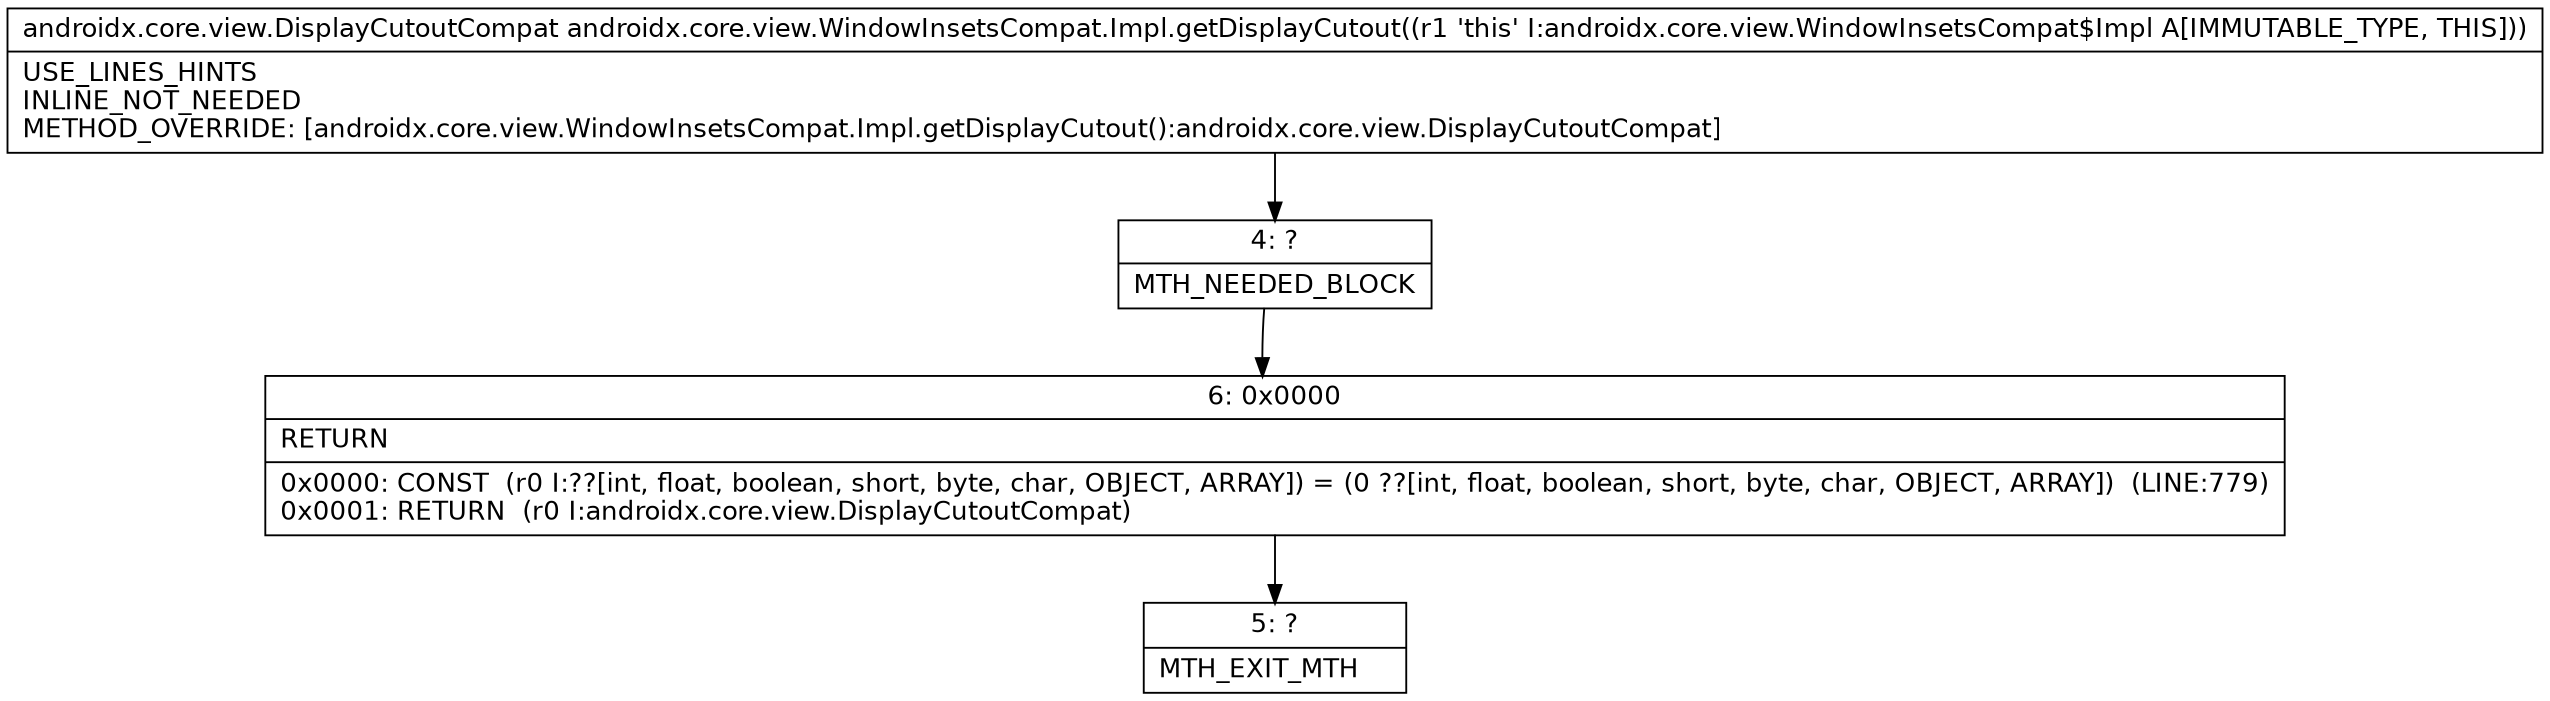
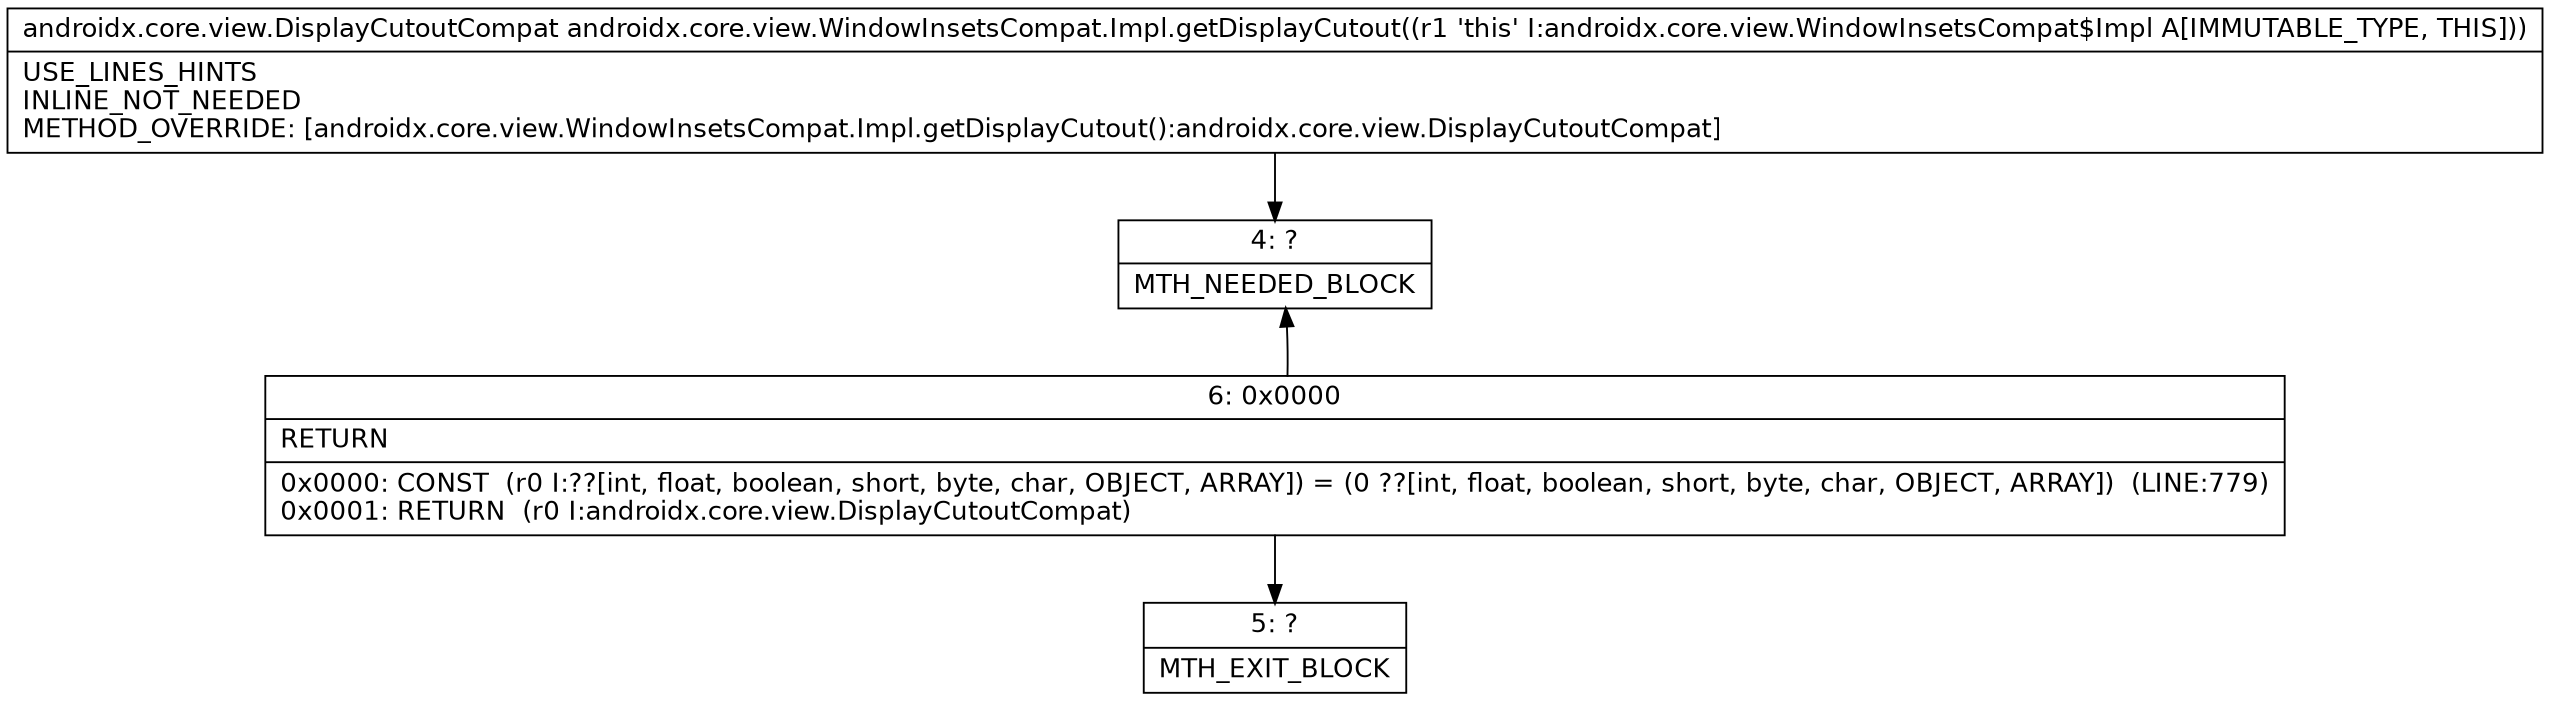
(1263, 333) -> (1288, 352)
(1259, 669) -> (1275, 669)
